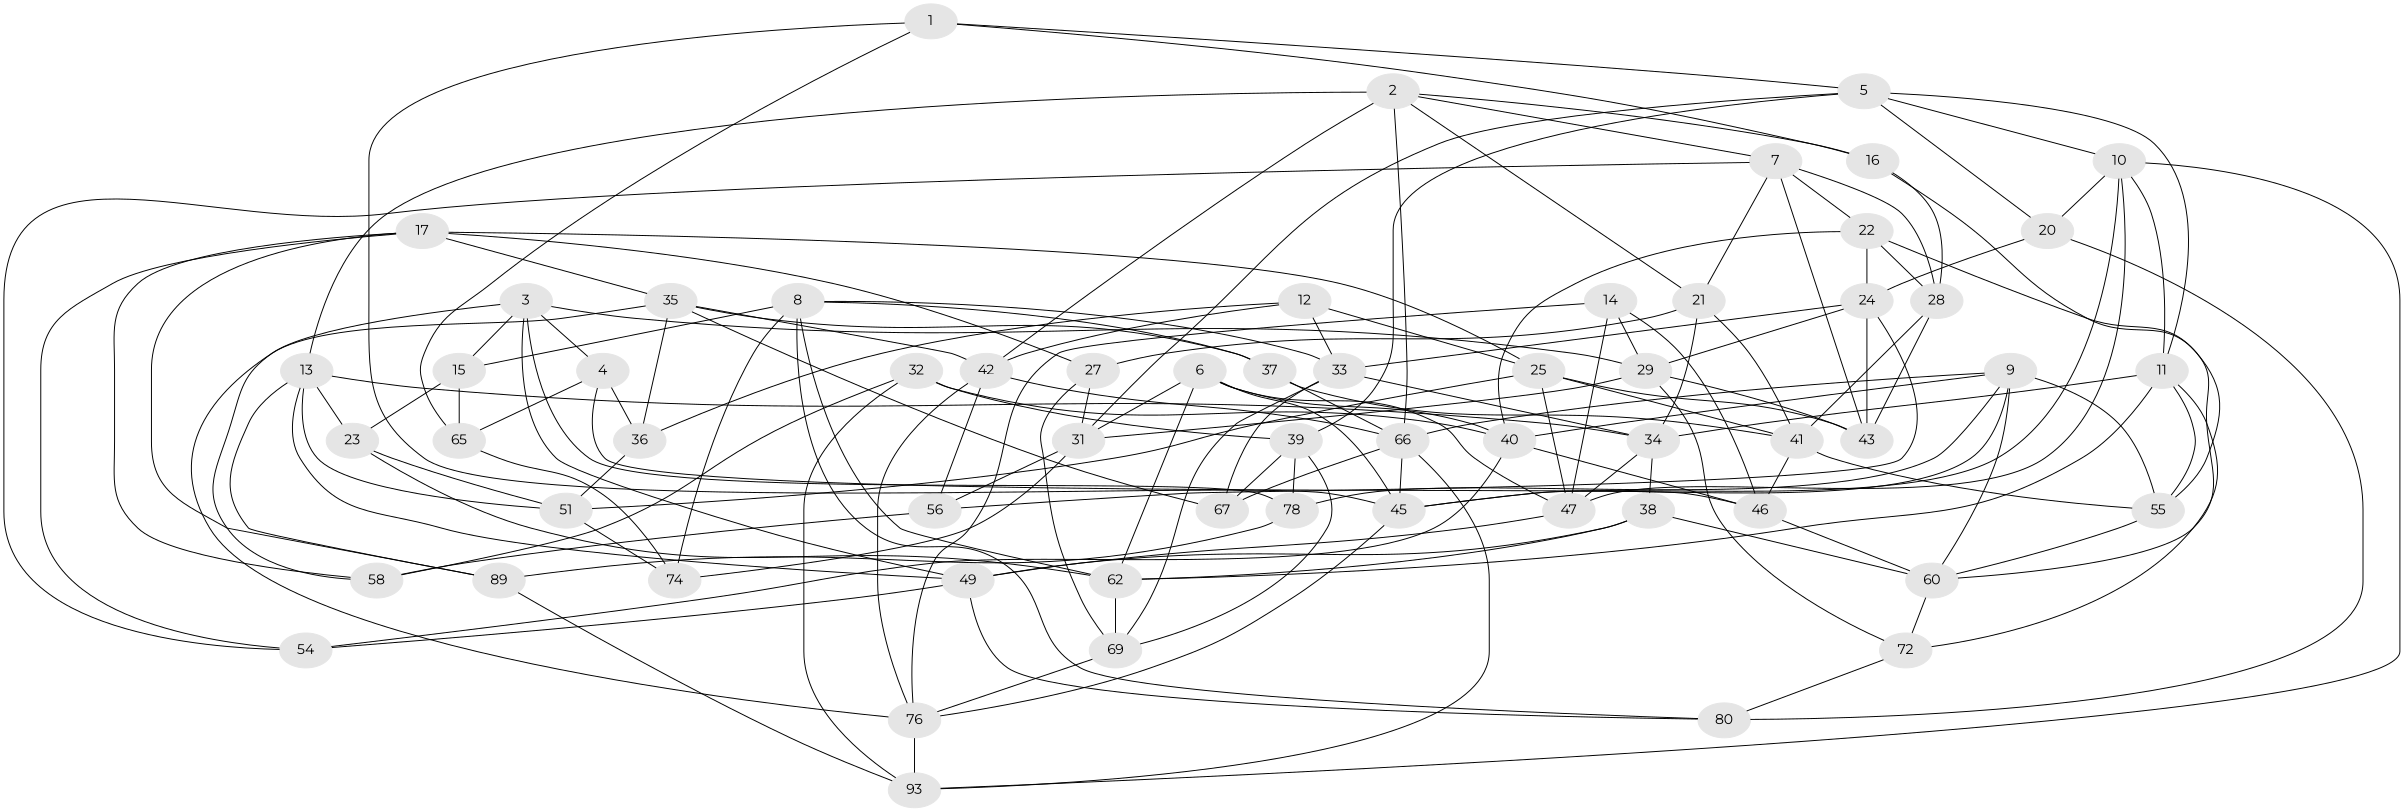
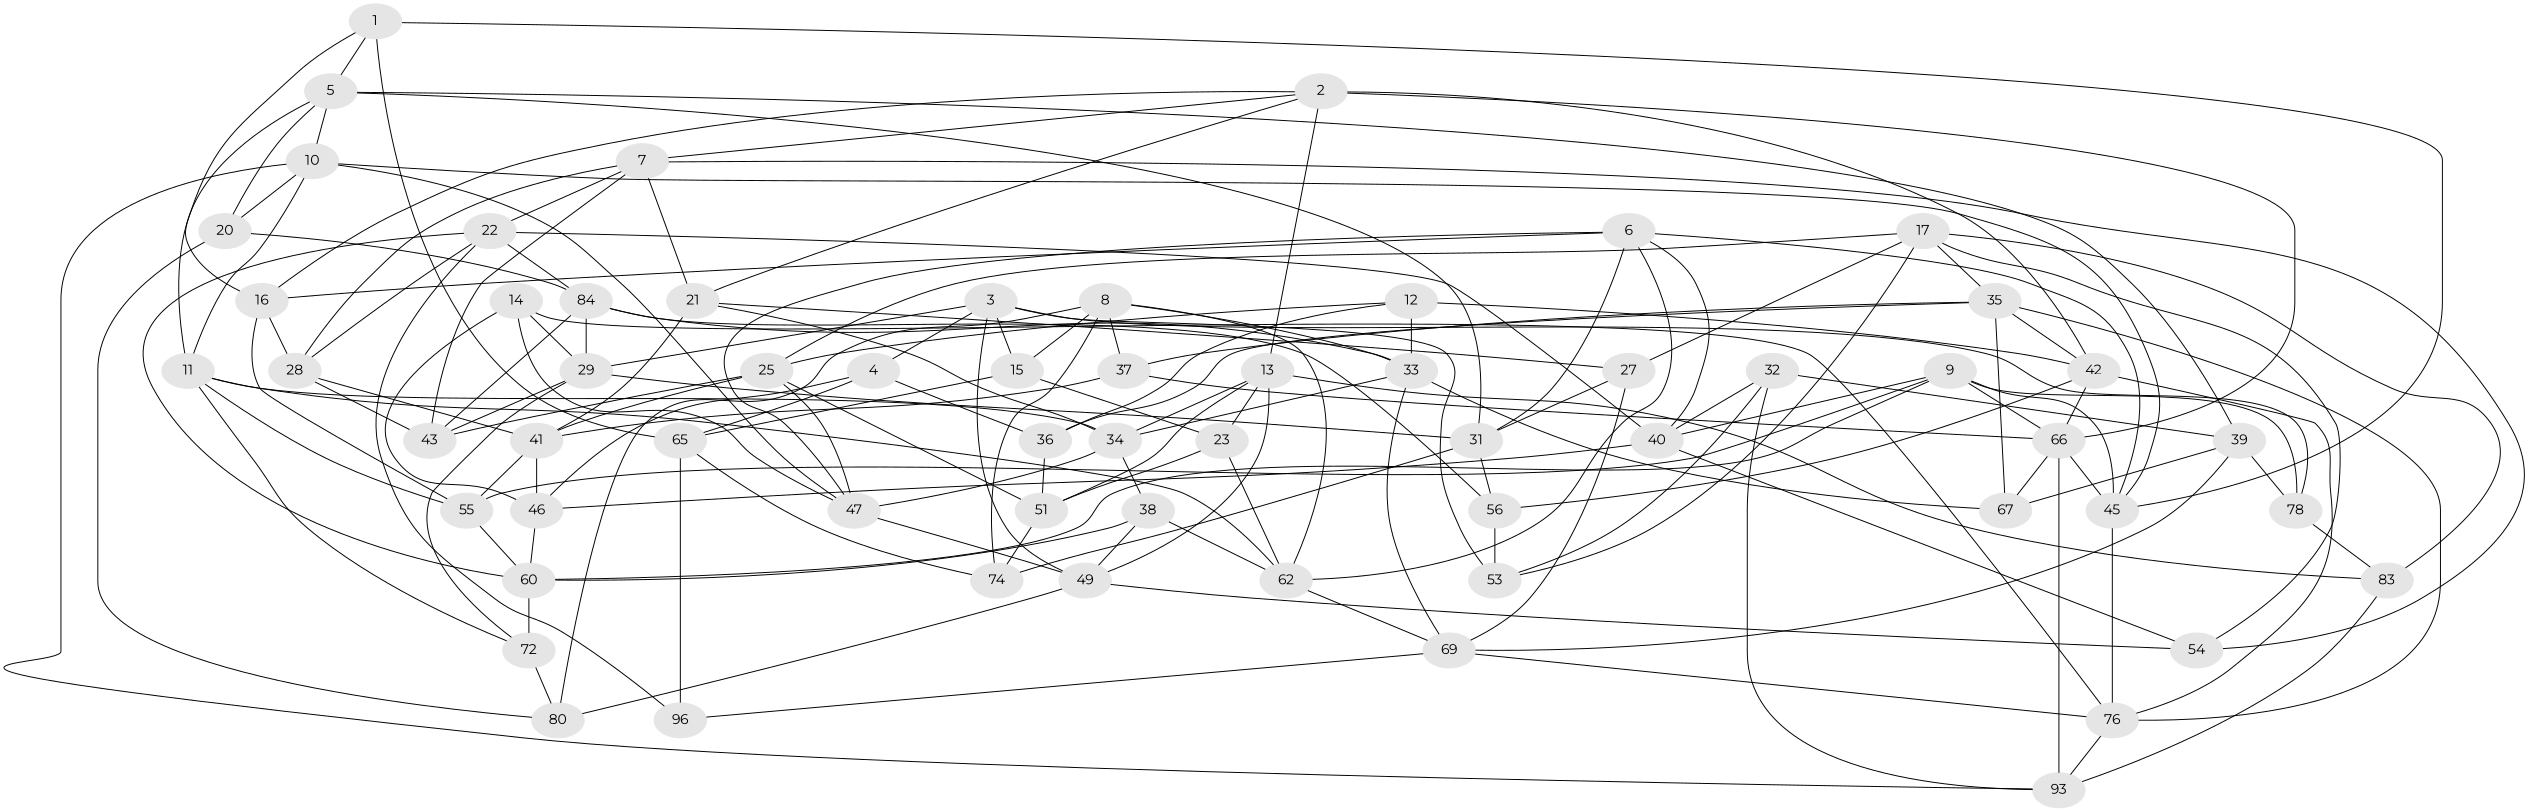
none -> (945, 259)
(1867, 301) -> (586, 301)
(377, 581) -> (1495, 581)
(499, 581) -> (2387, 581)
none -> (680, 720)
